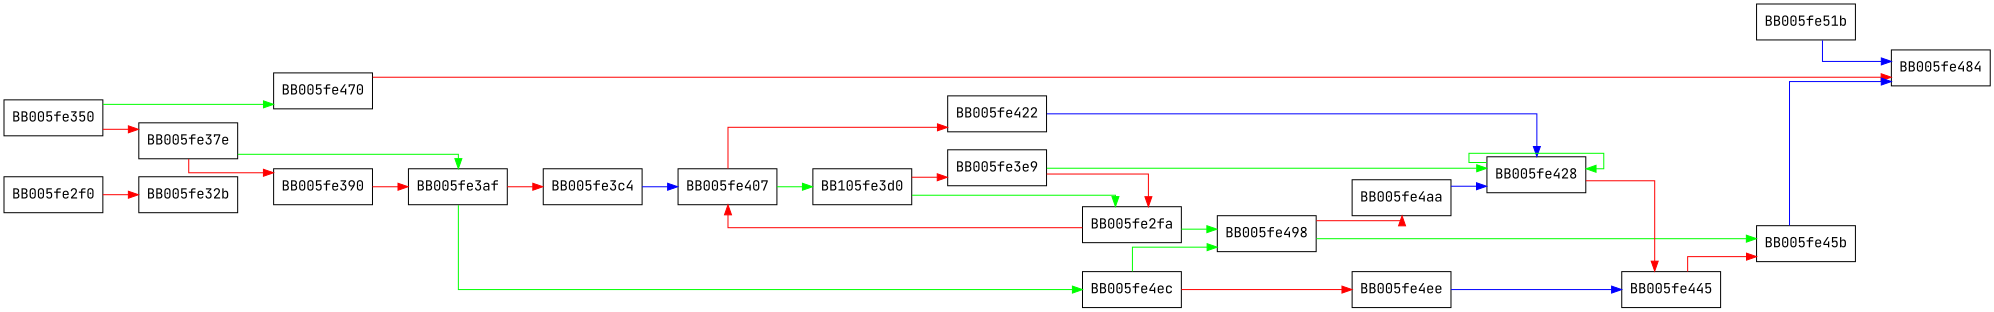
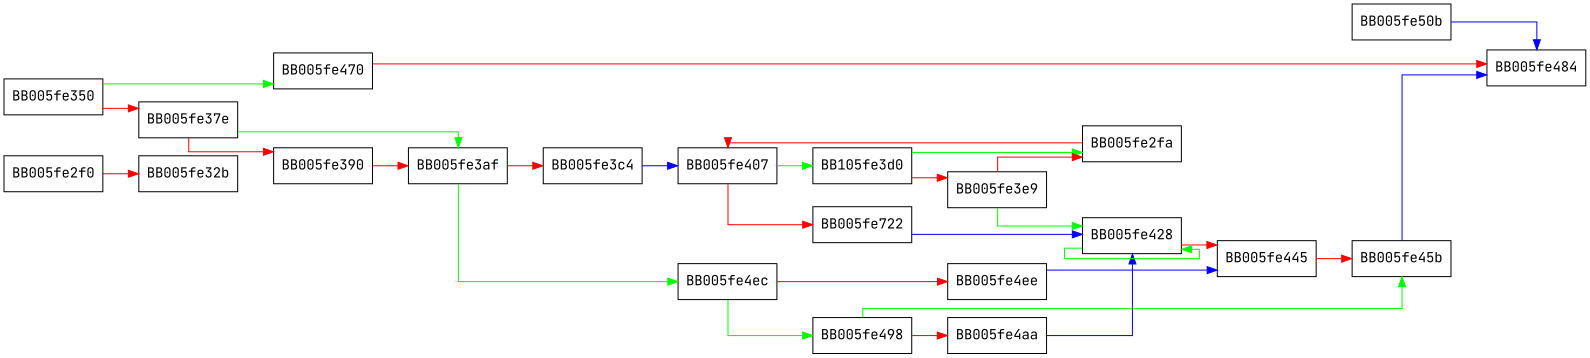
(1806, 22) -> (1402, 22)
(997, 114) -> (862, 225)
(1194, 229) -> none
